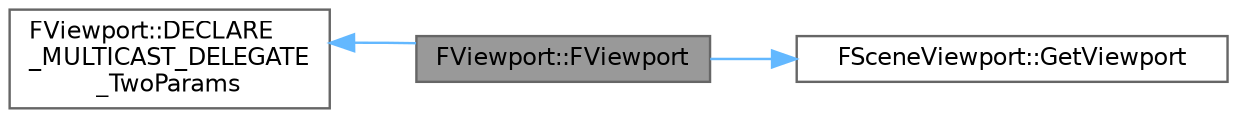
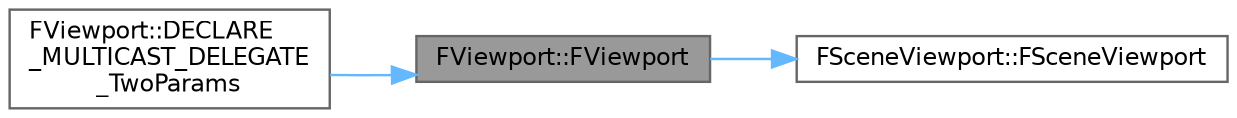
(385, 43) -> (361, 75)
(1012, 59) -> (1012, 59)
